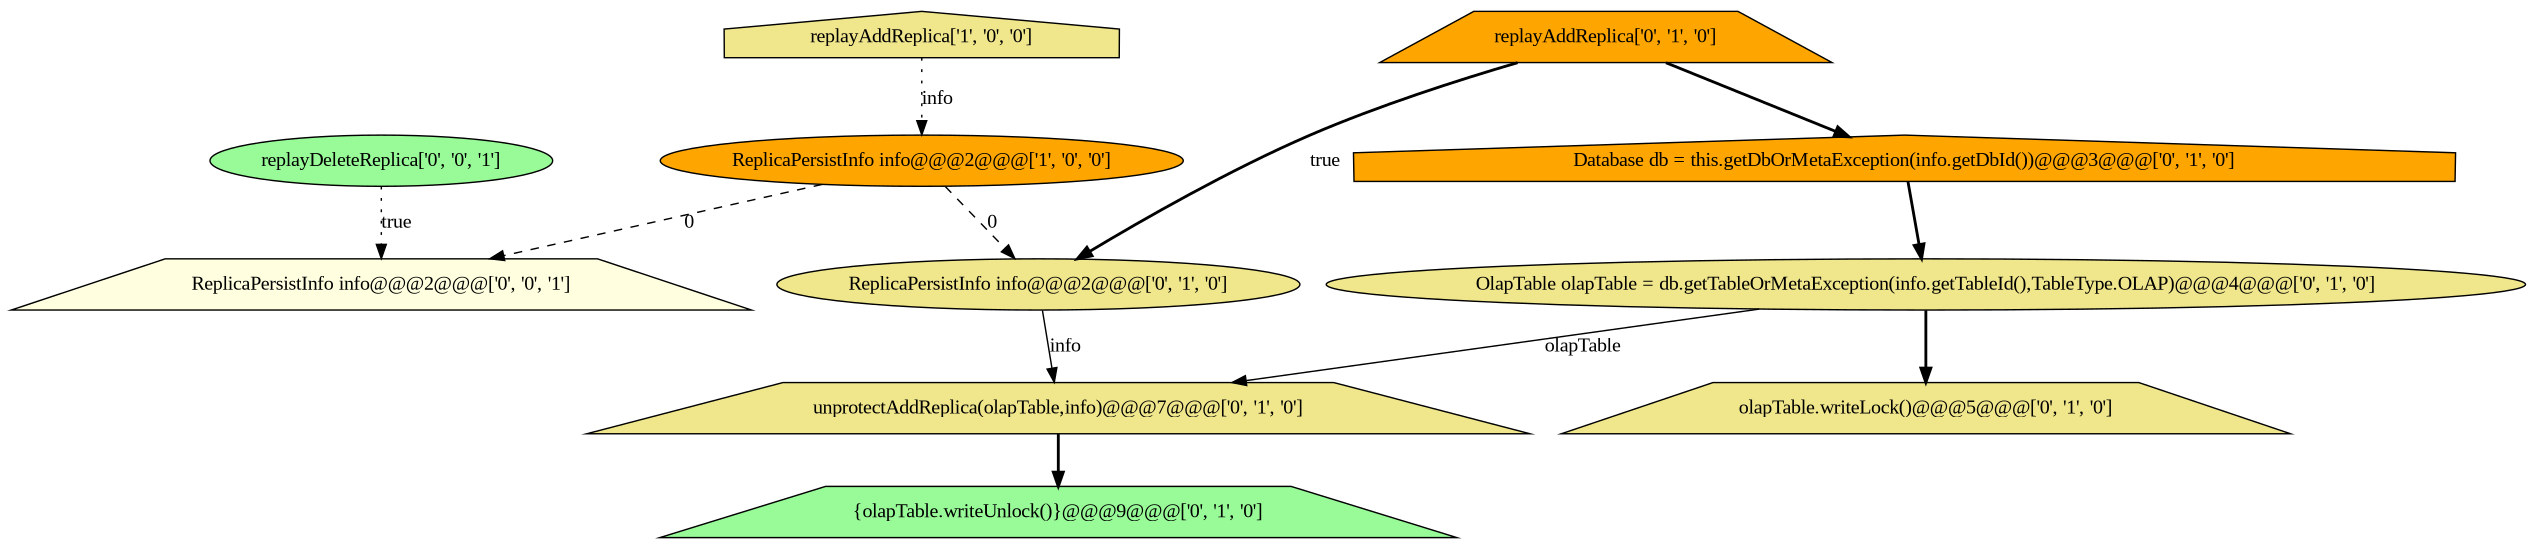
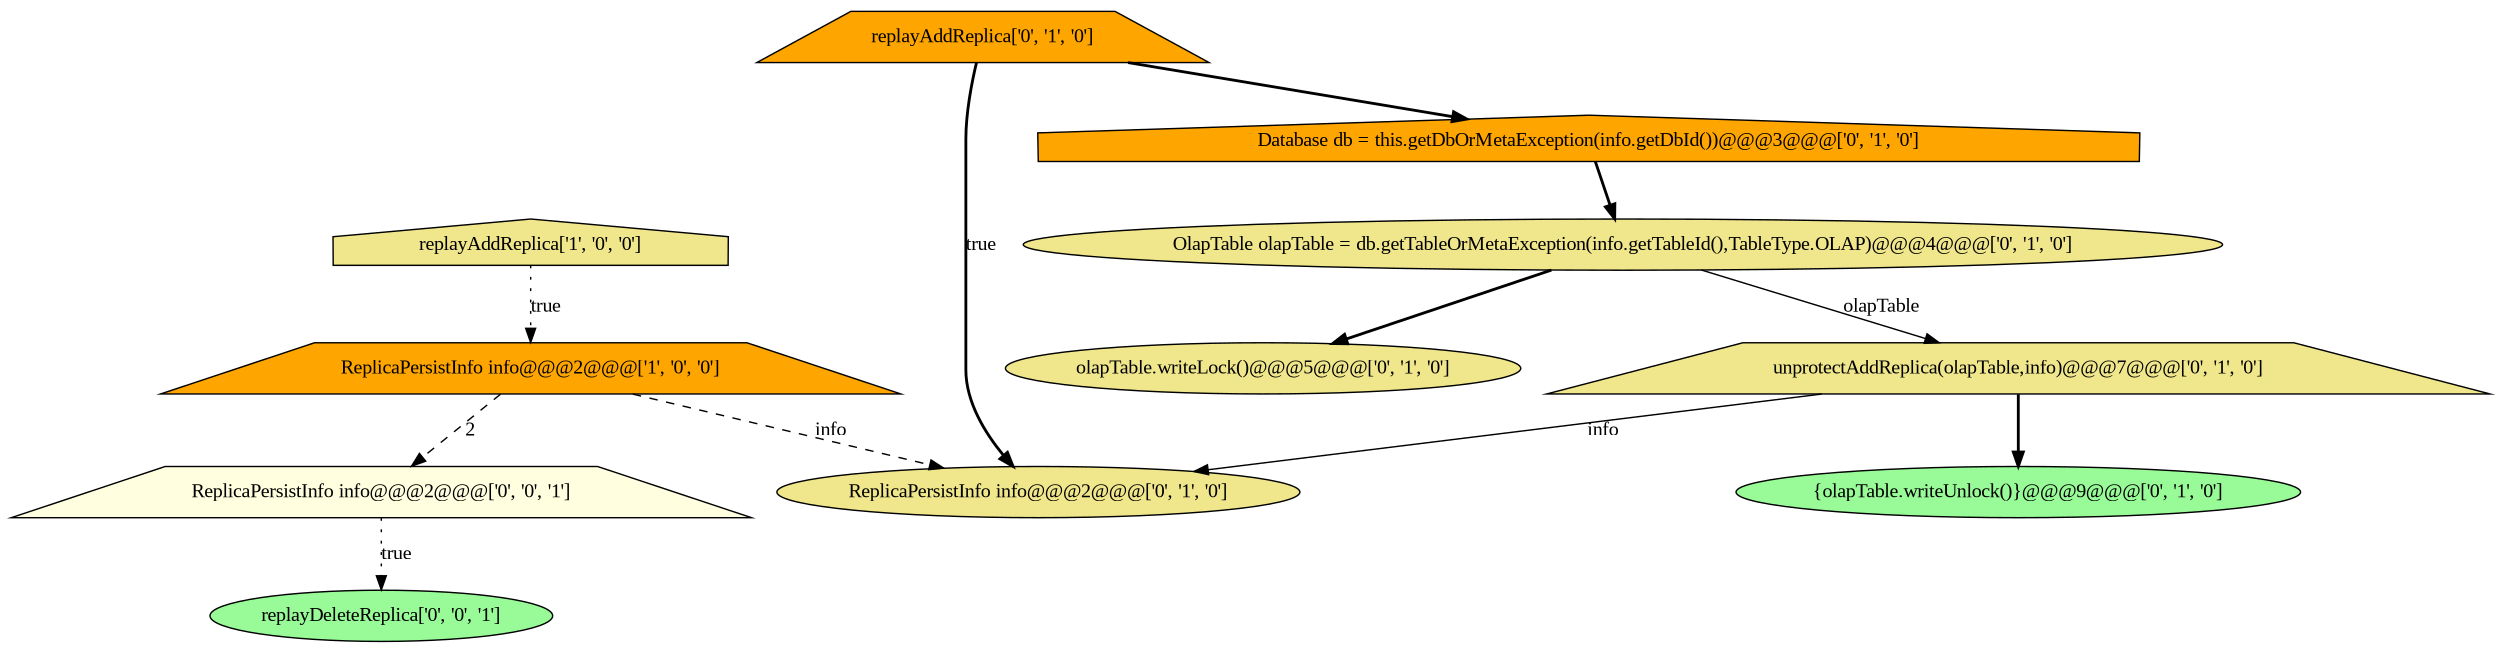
(937, 99) -> (546, 306)
(922, 161) -> (531, 368)
(381, 215) -> (381, 547)
(689, 223) -> (470, 430)
(992, 223) -> (831, 430)
(1047, 339) -> (1515, 432)
(1926, 408) -> (1263, 368)
(1058, 512) -> (2018, 492)
